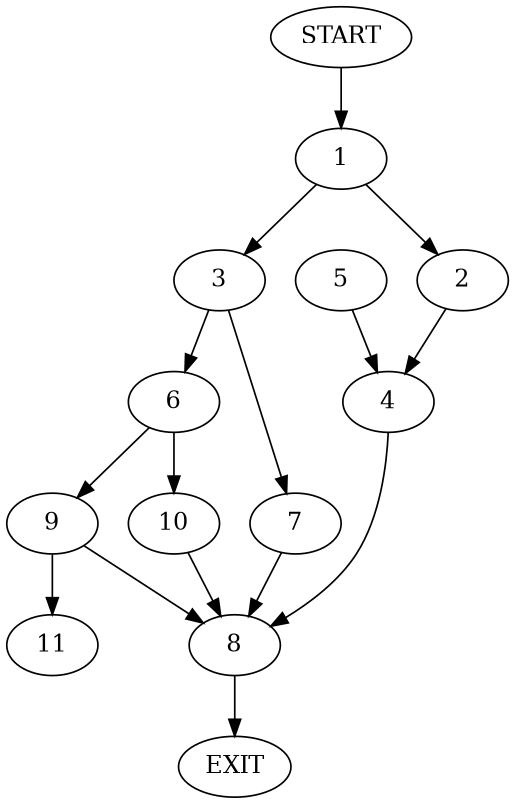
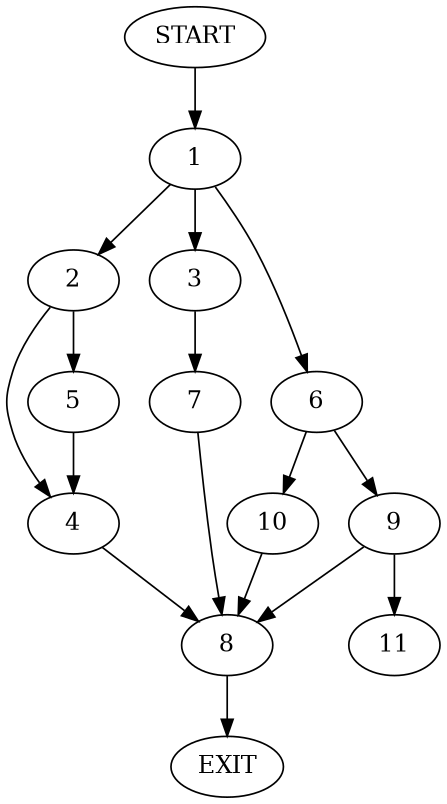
none -> (74, 333)
(200, 333) -> (265, 268)
